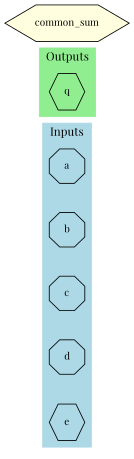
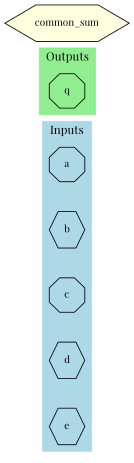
(67, 92) -> (67, 91)
(67, 230) -> (67, 230)
(67, 357) -> (67, 360)
